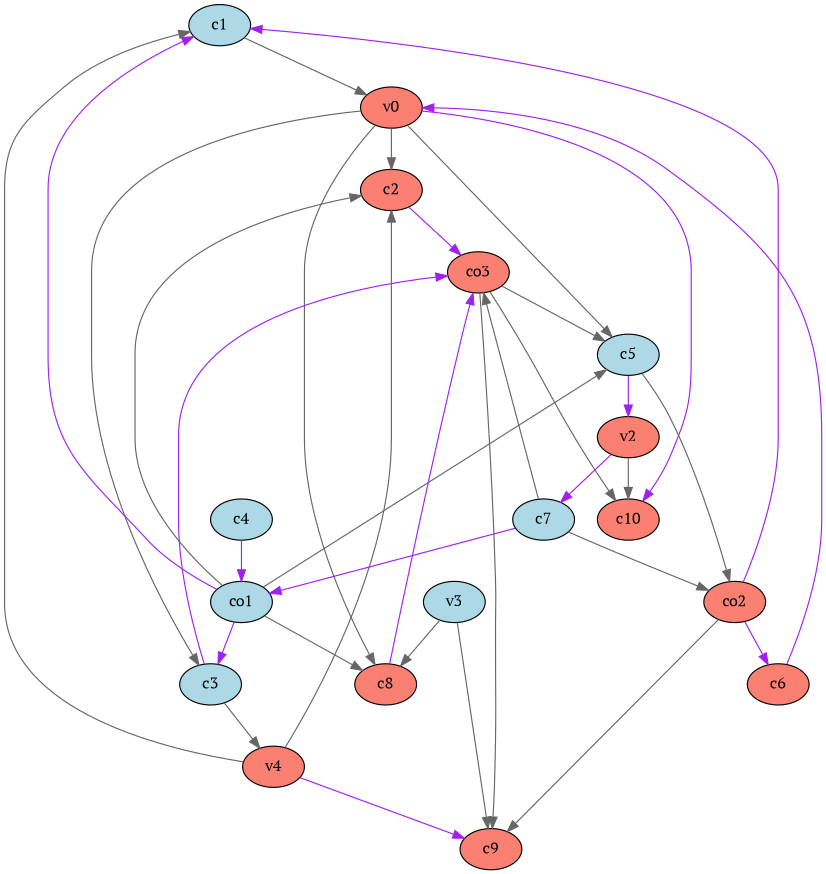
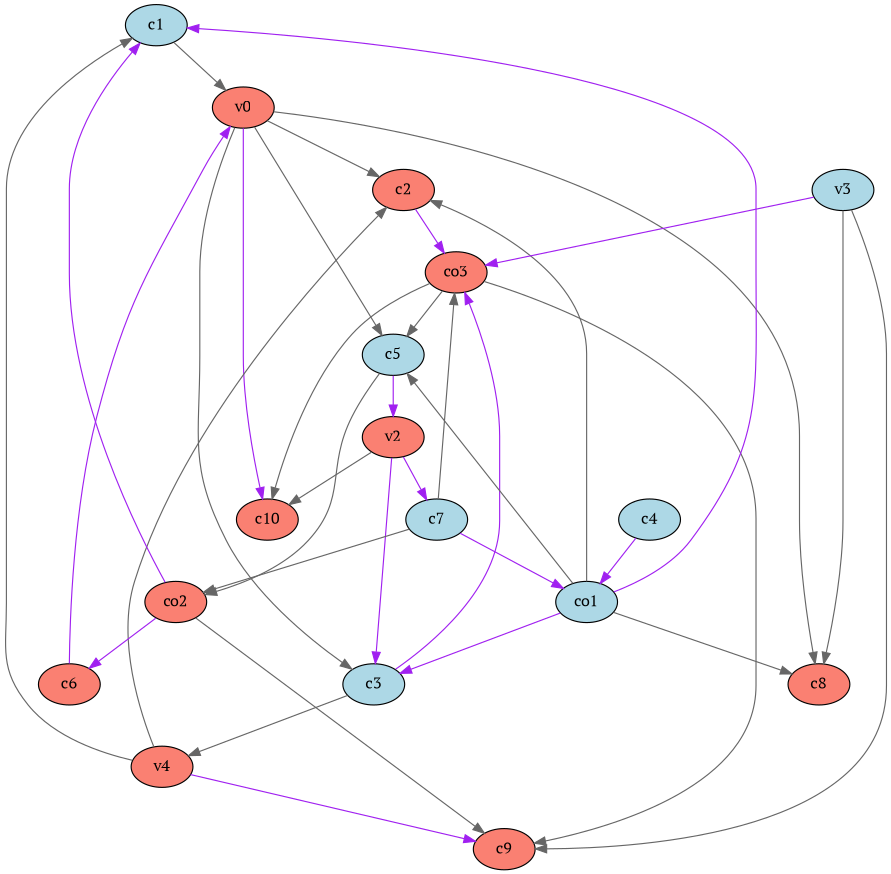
(426, 493) -> (647, 232)
none -> (384, 555)
